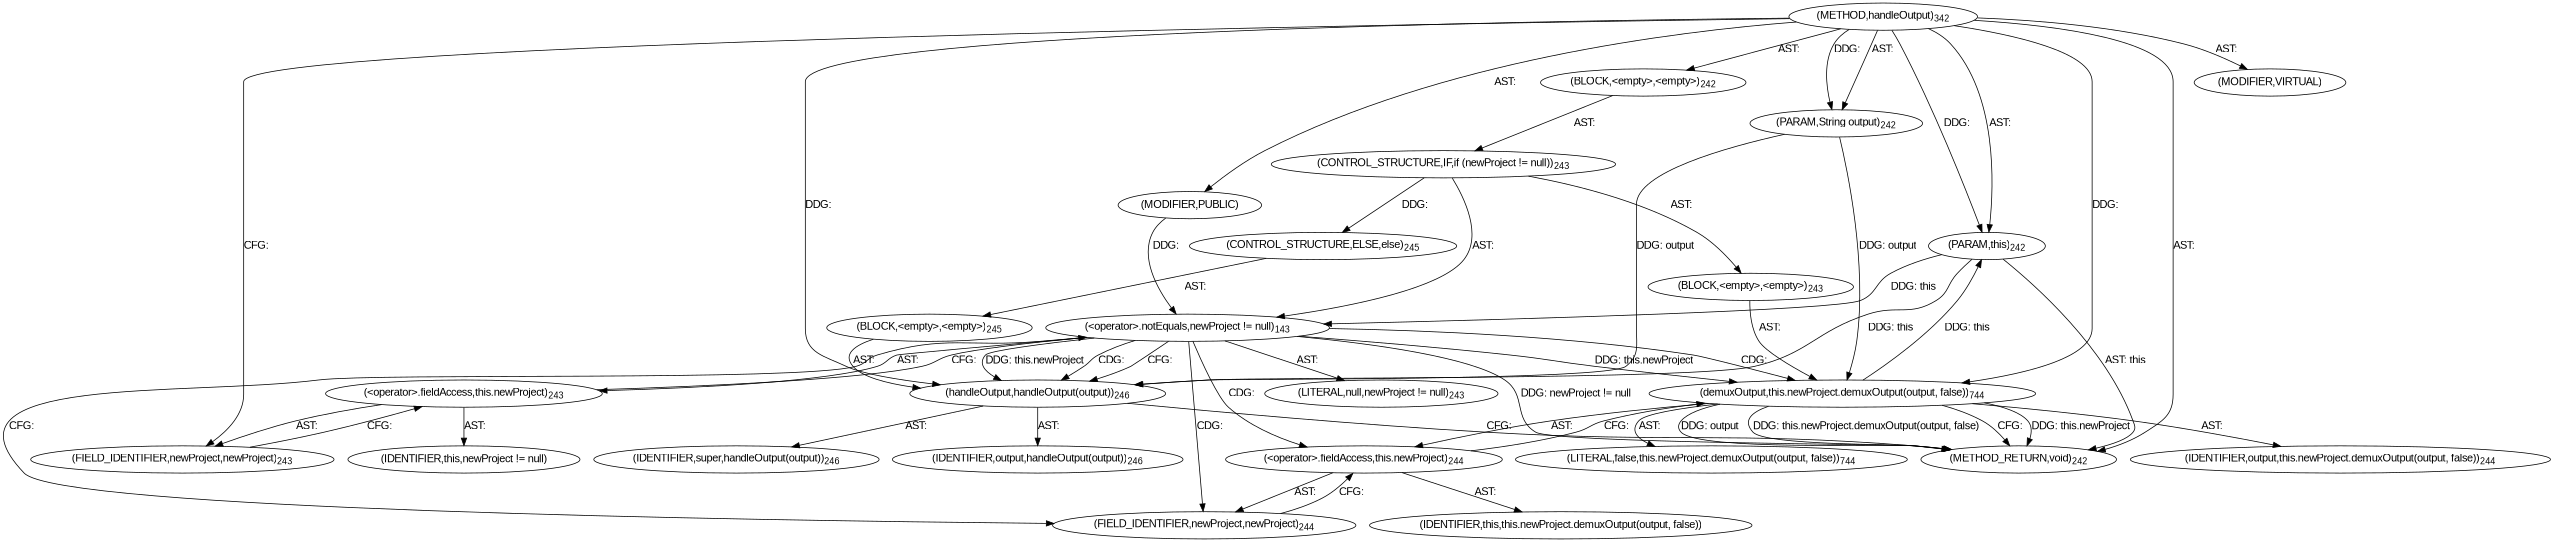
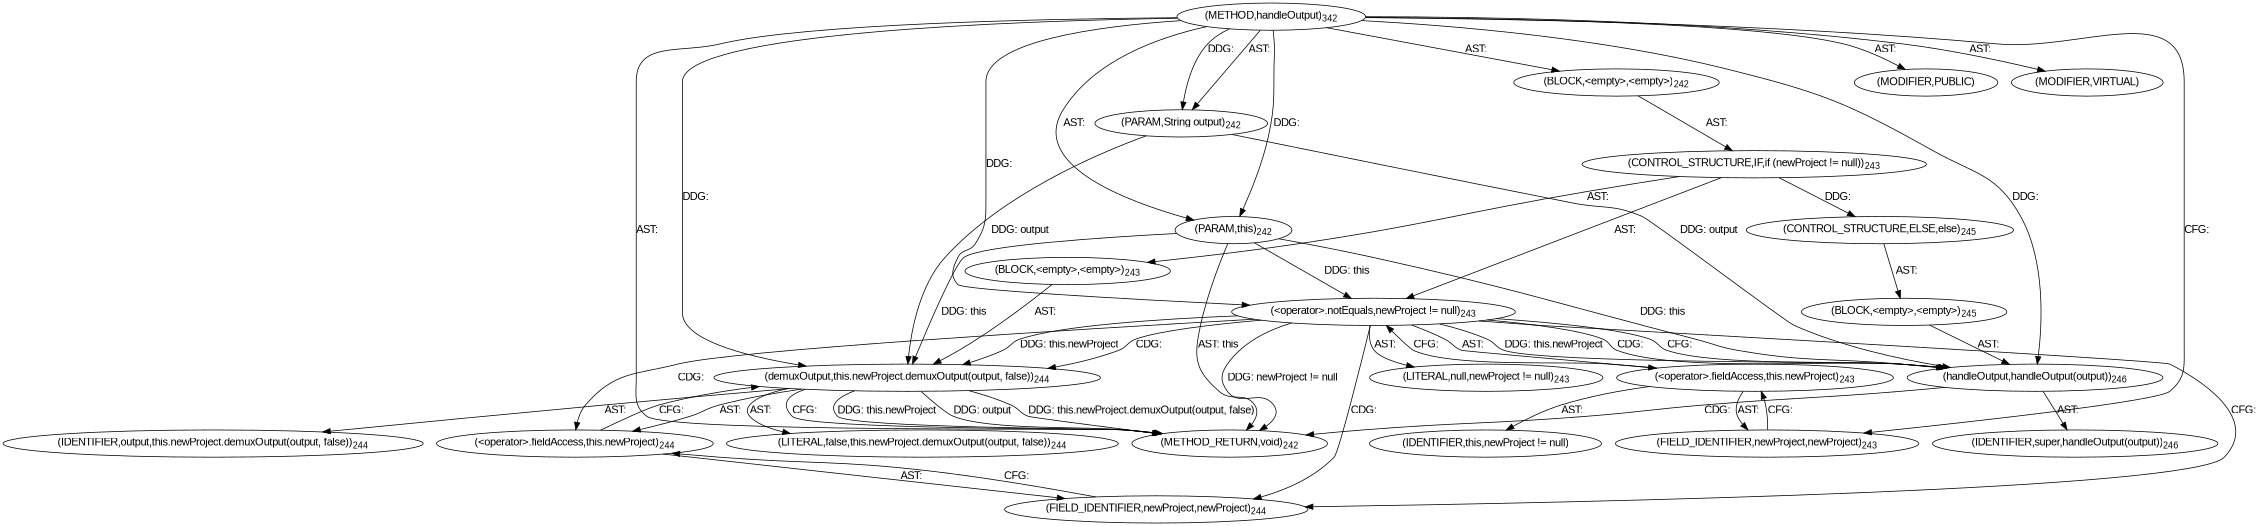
(1149, 263) -> (986, 208)
(1283, 327) -> (1468, 311)
(1928, 331) -> (1014, 246)
(1977, 392) -> (1042, 377)
(1501, 427) -> (1719, 411)
(1848, 458) -> (1059, 442)
(1038, 459) -> none
(1561, 525) -> none
